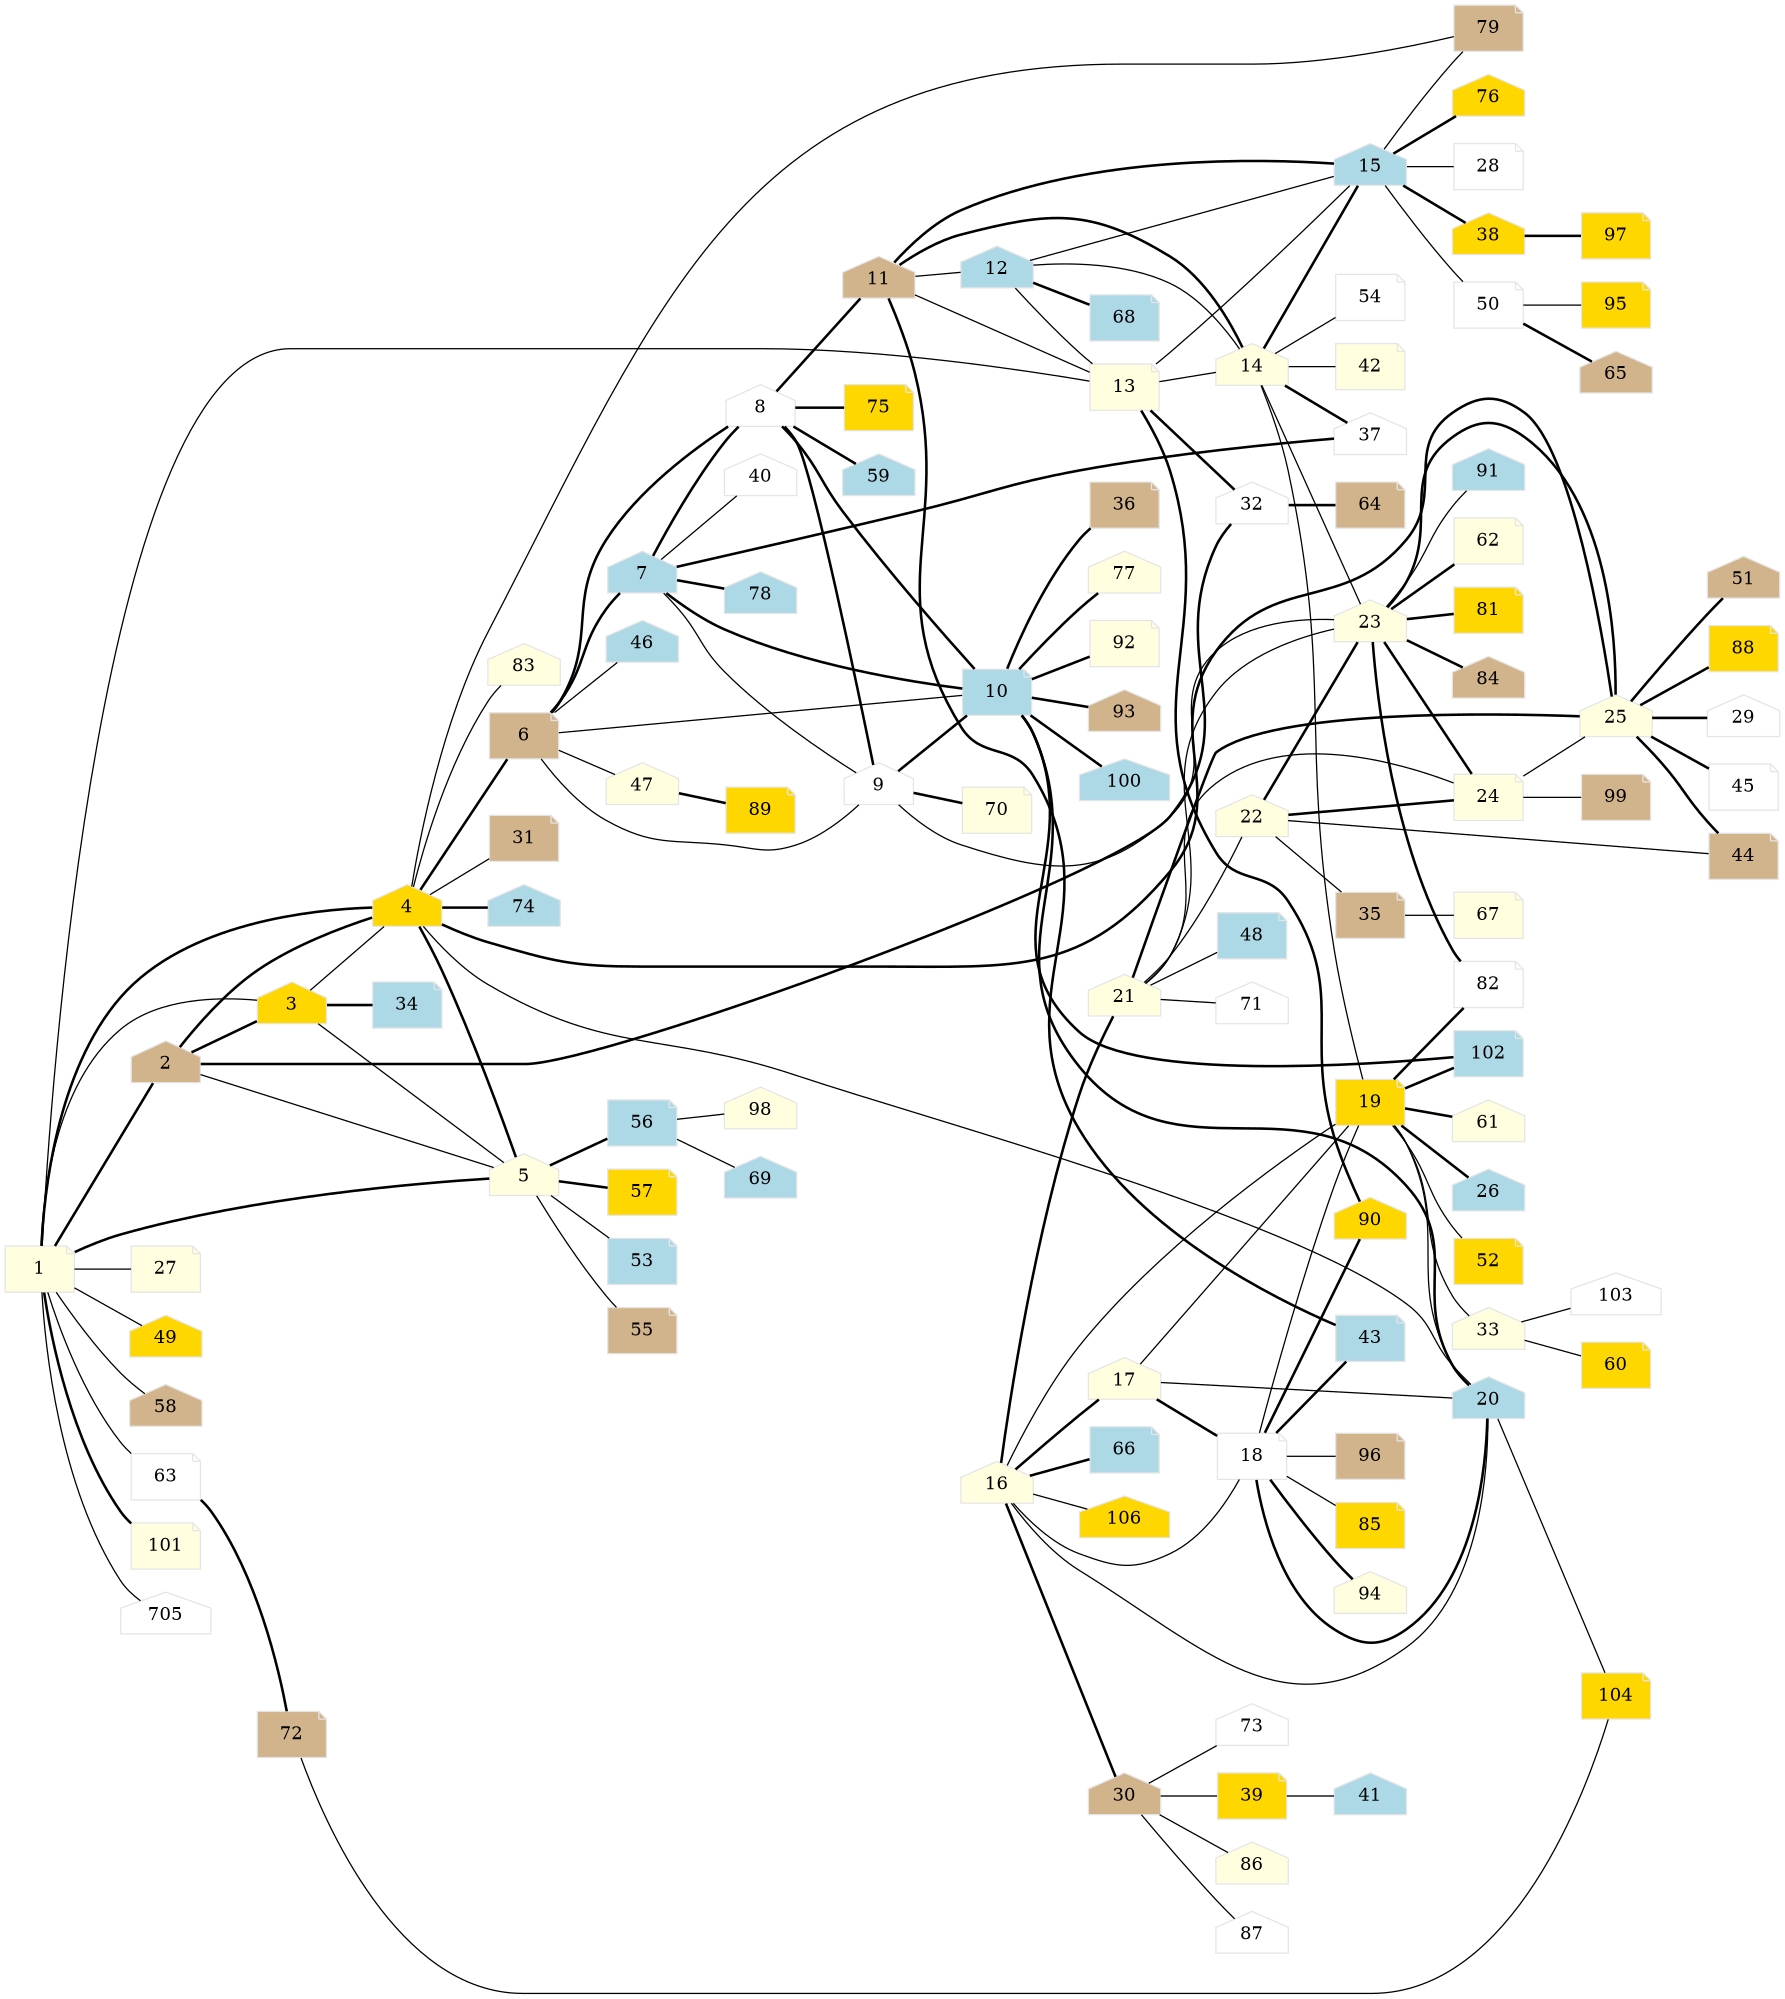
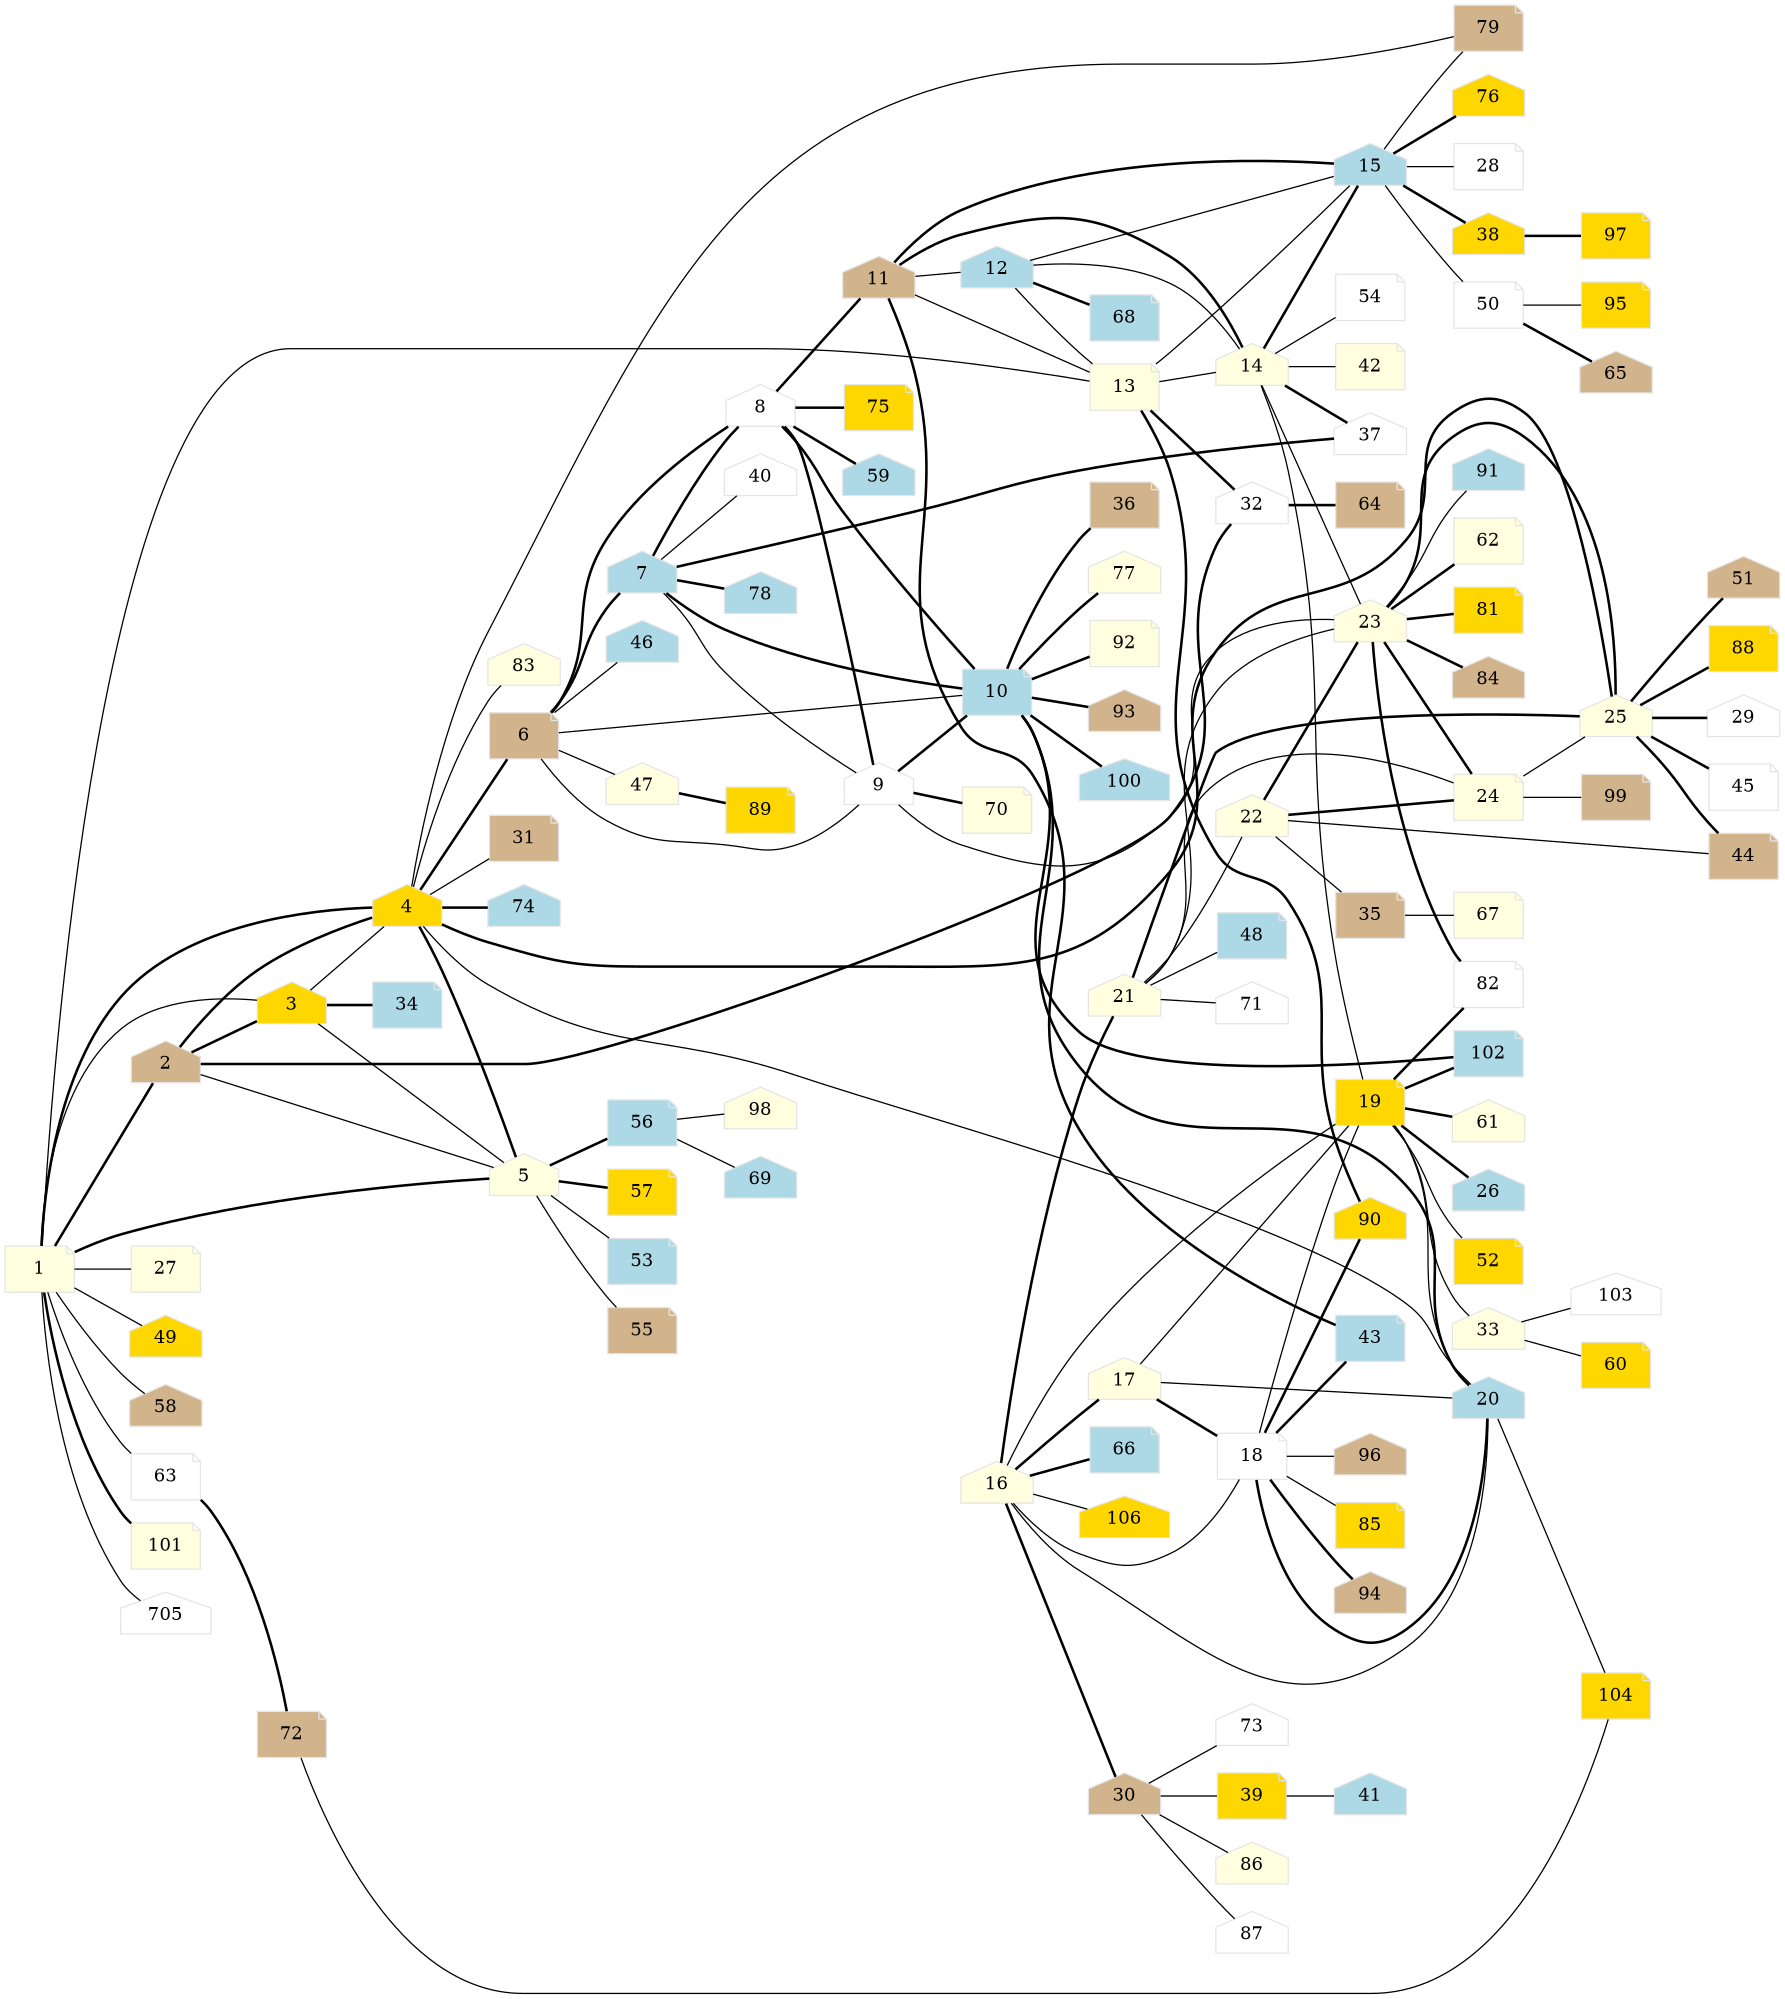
(1370, 1456) -> (1370, 1456)
(1370, 1595) -> (1370, 1595)
